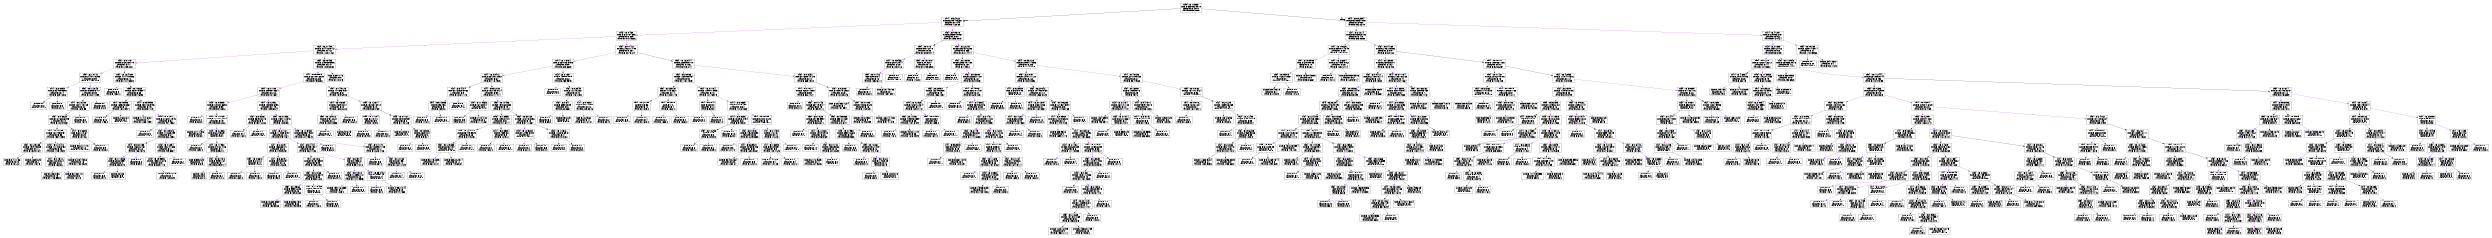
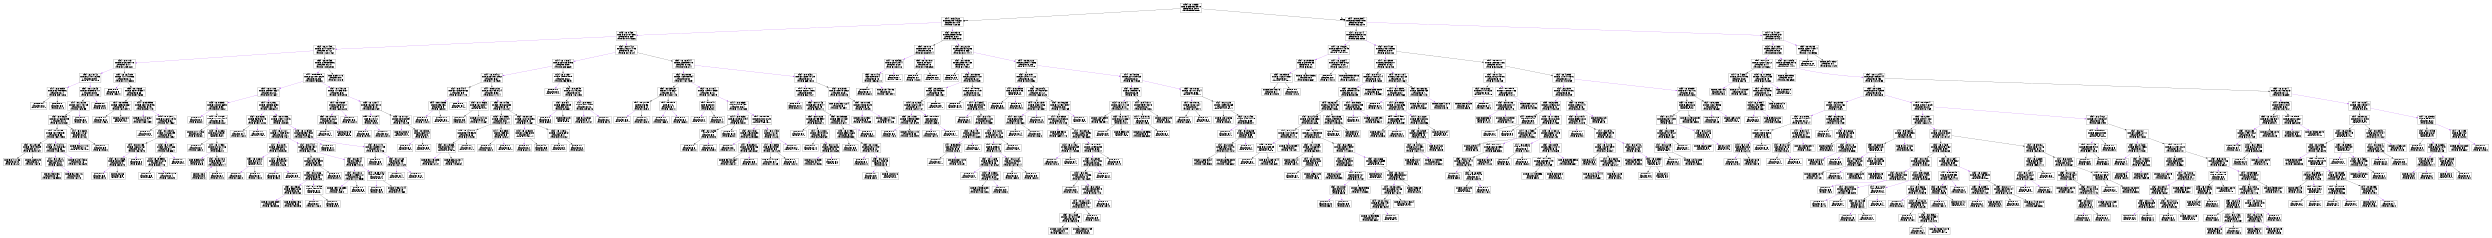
none -> (1203, 120)
(207, 169) -> (208, 170)
none -> (146, 176)
(2313, 176) -> (2313, 176)
